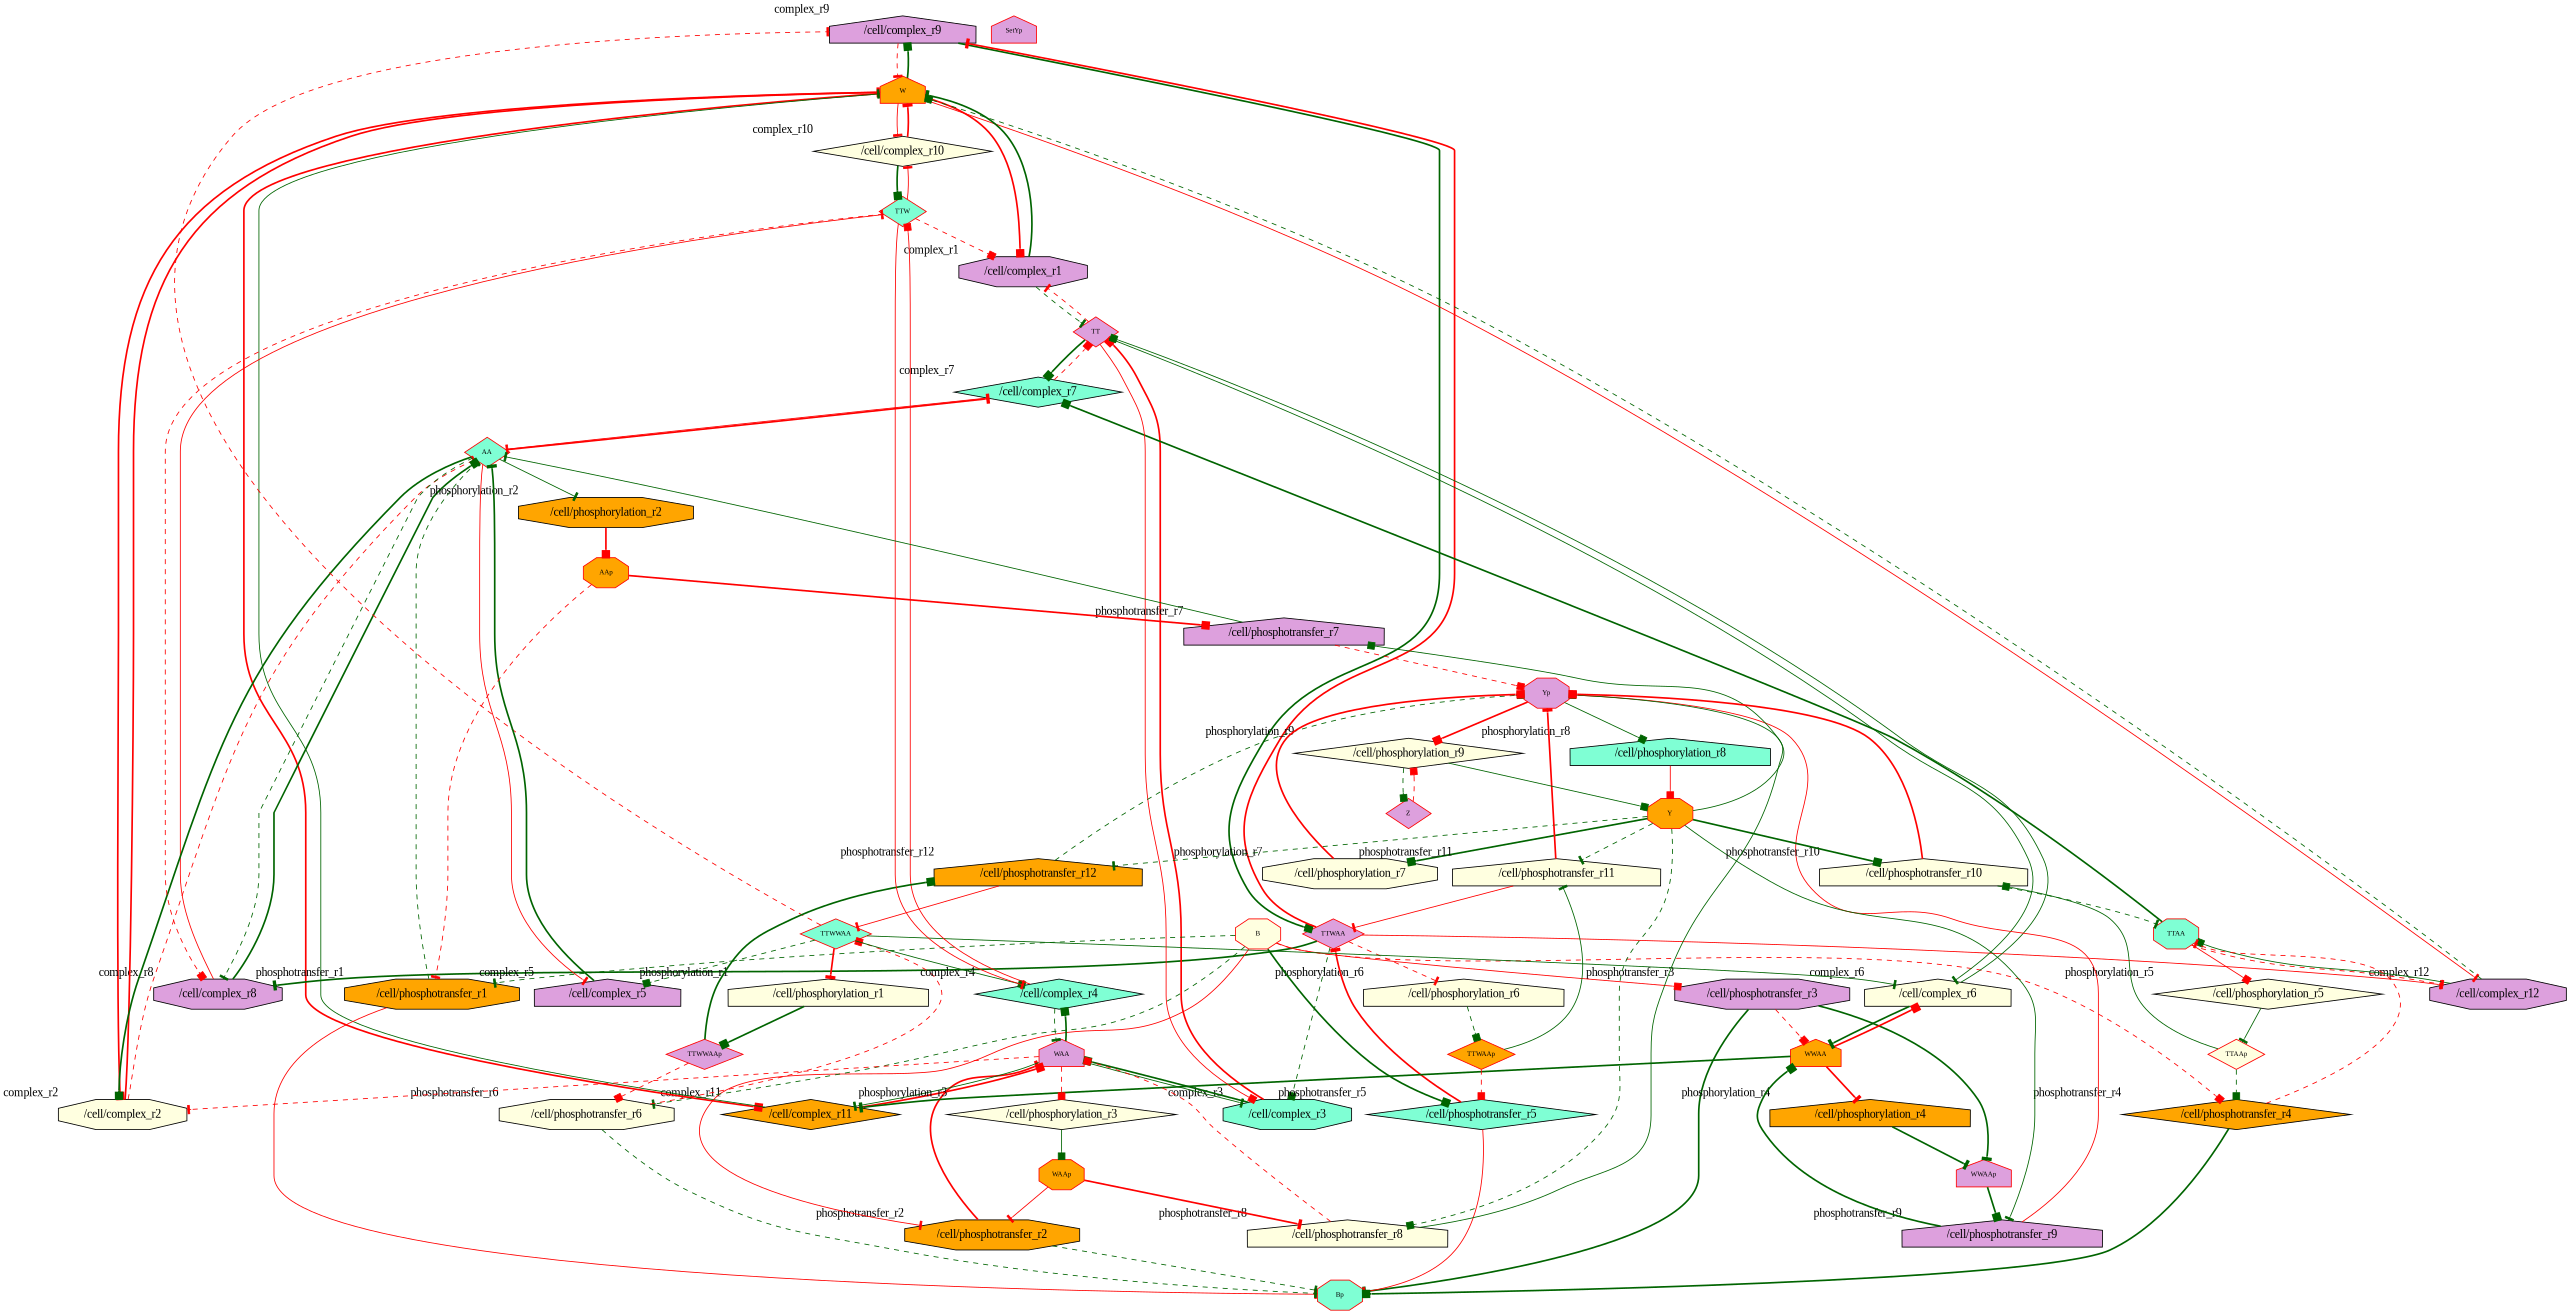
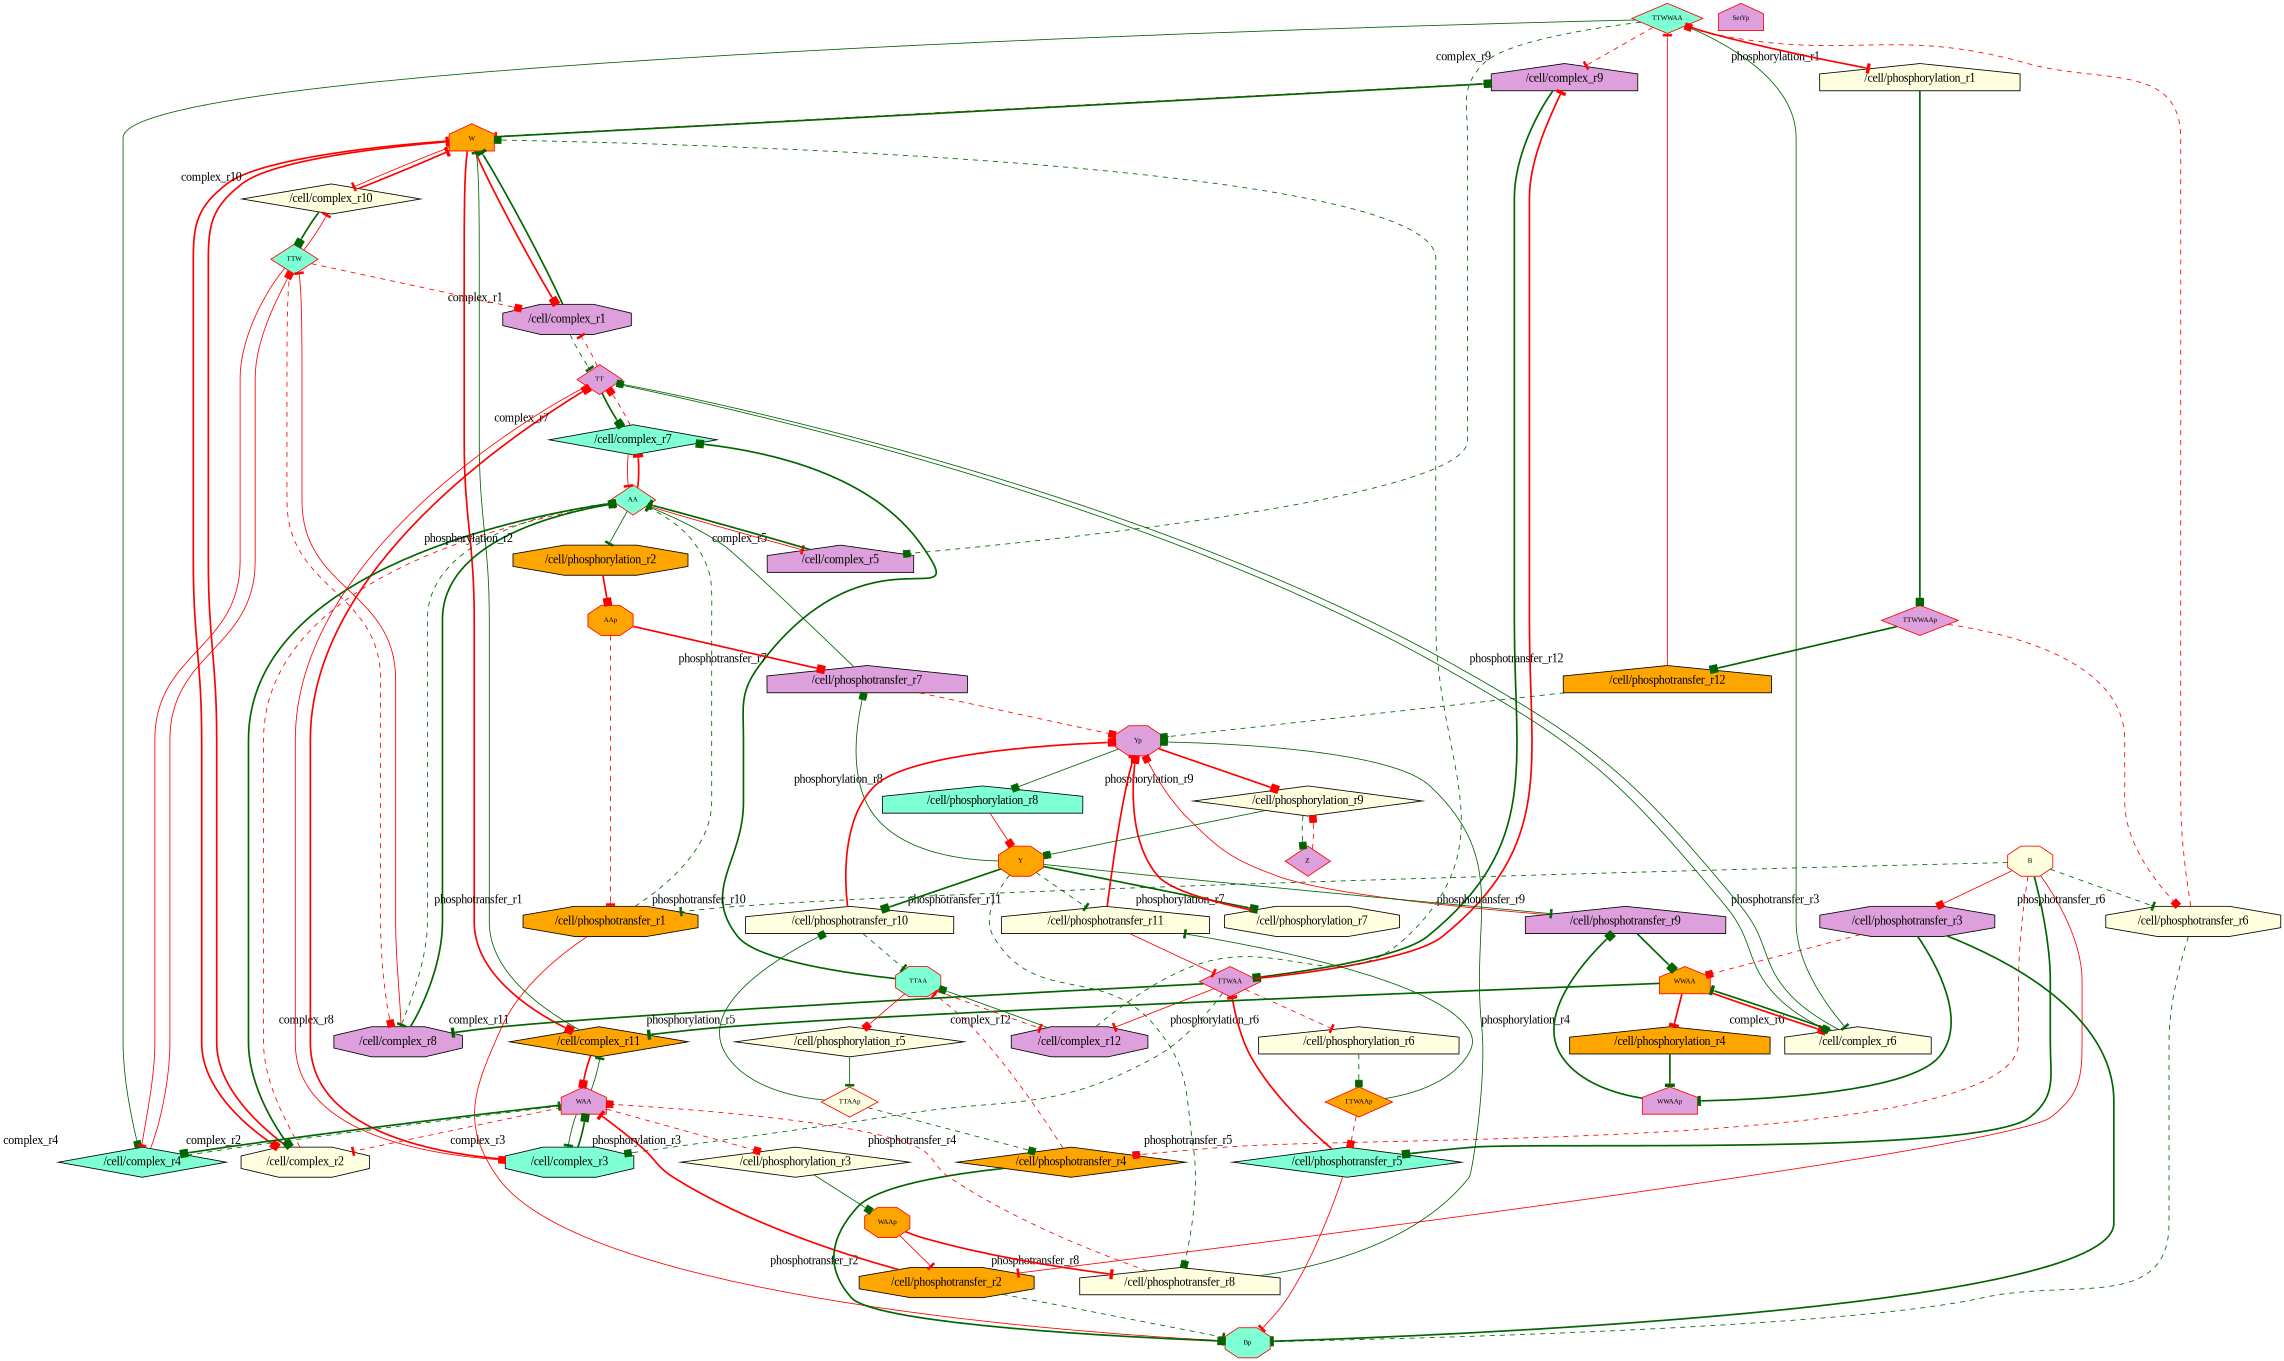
(1734, 475) -> none
(1660, 594) -> (1288, 591)
(1382, 841) -> none
